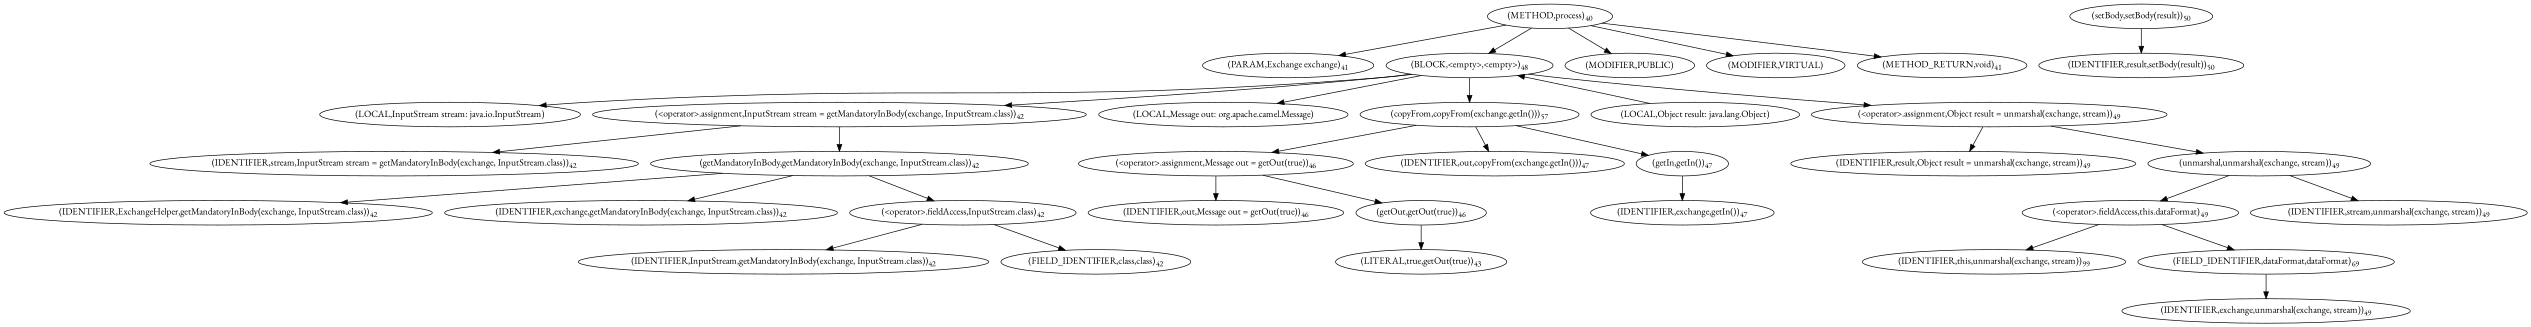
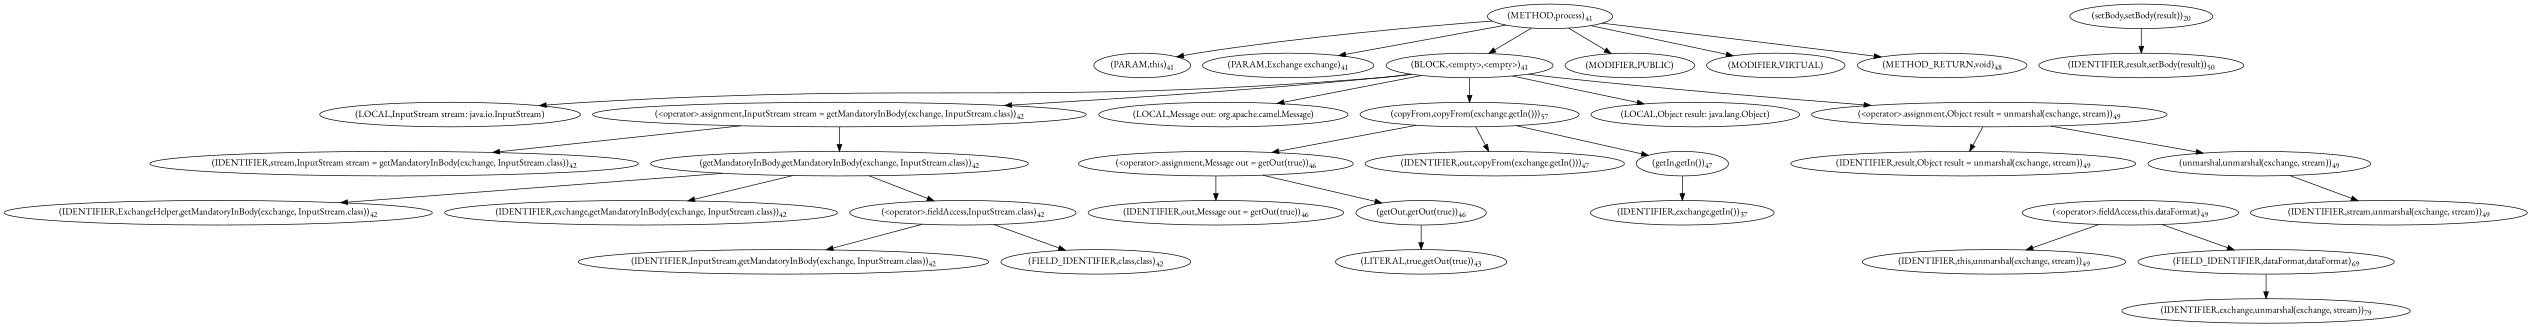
(1589, 15) -> (1589, 15)
(2187, 15) -> (2187, 15)
(1524, 64) -> (1524, 64)
(1998, 64) -> (1998, 64)
none -> (1142, 65)
(1587, 90) -> (1575, 89)
(2198, 187) -> none
(1744, 212) -> (1744, 212)
(2086, 261) -> (2086, 261)
(2368, 310) -> (2368, 310)
